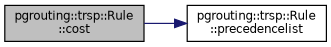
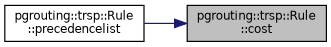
(159, 23) -> (159, 23)
